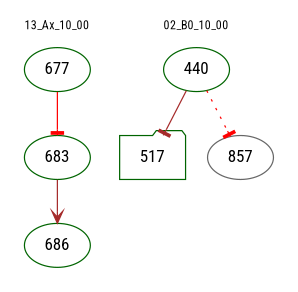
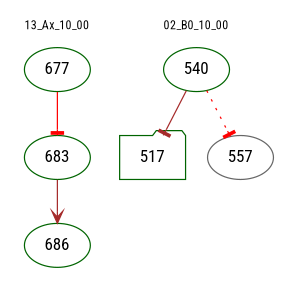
(197, 70) -> (197, 70)
(241, 157) -> (241, 157)
